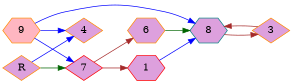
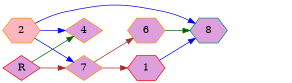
(21, 31) -> (21, 31)
(271, 31) -> none
(48, 52) -> (48, 52)
(21, 68) -> (21, 68)
(49, 68) -> (49, 68)
(84, 68) -> (84, 68)
